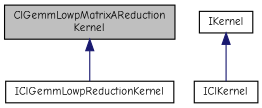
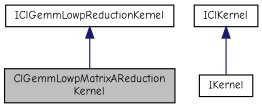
(226, 63) -> (226, 57)
(90, 66) -> (90, 54)
